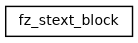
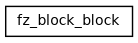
(69, 21) -> (69, 21)
